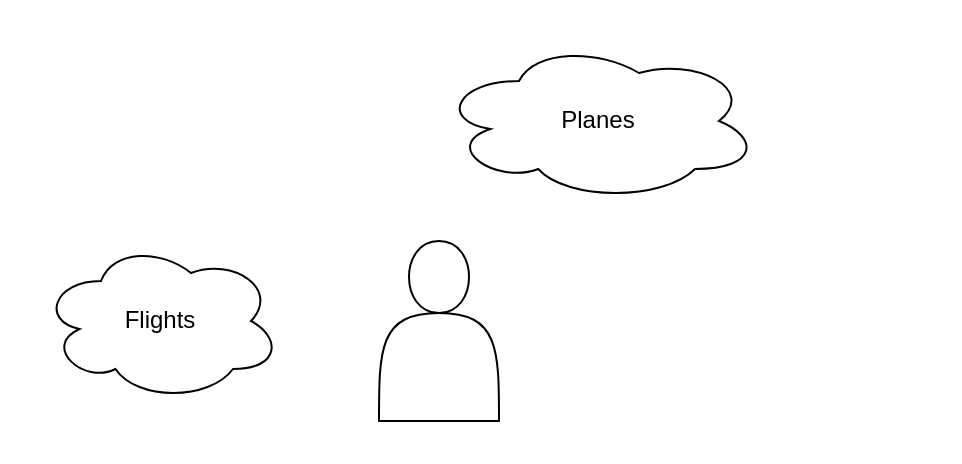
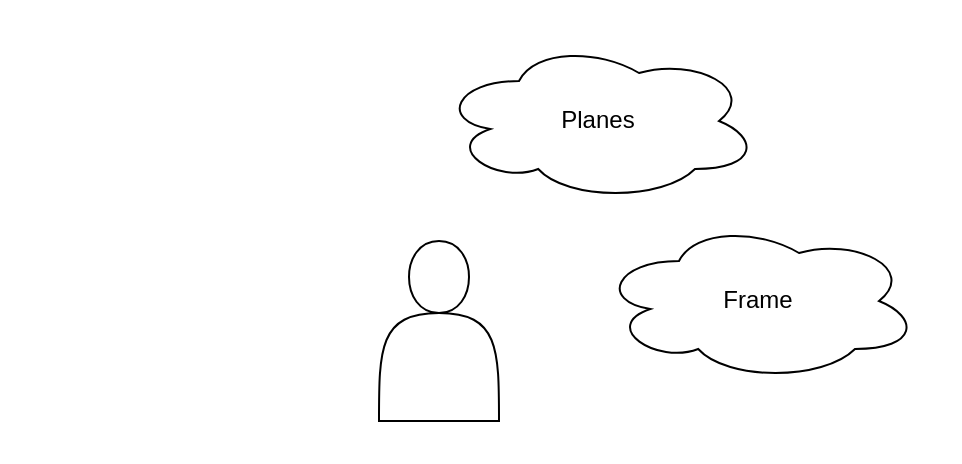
none -> (759, 301)
(161, 321) -> none
